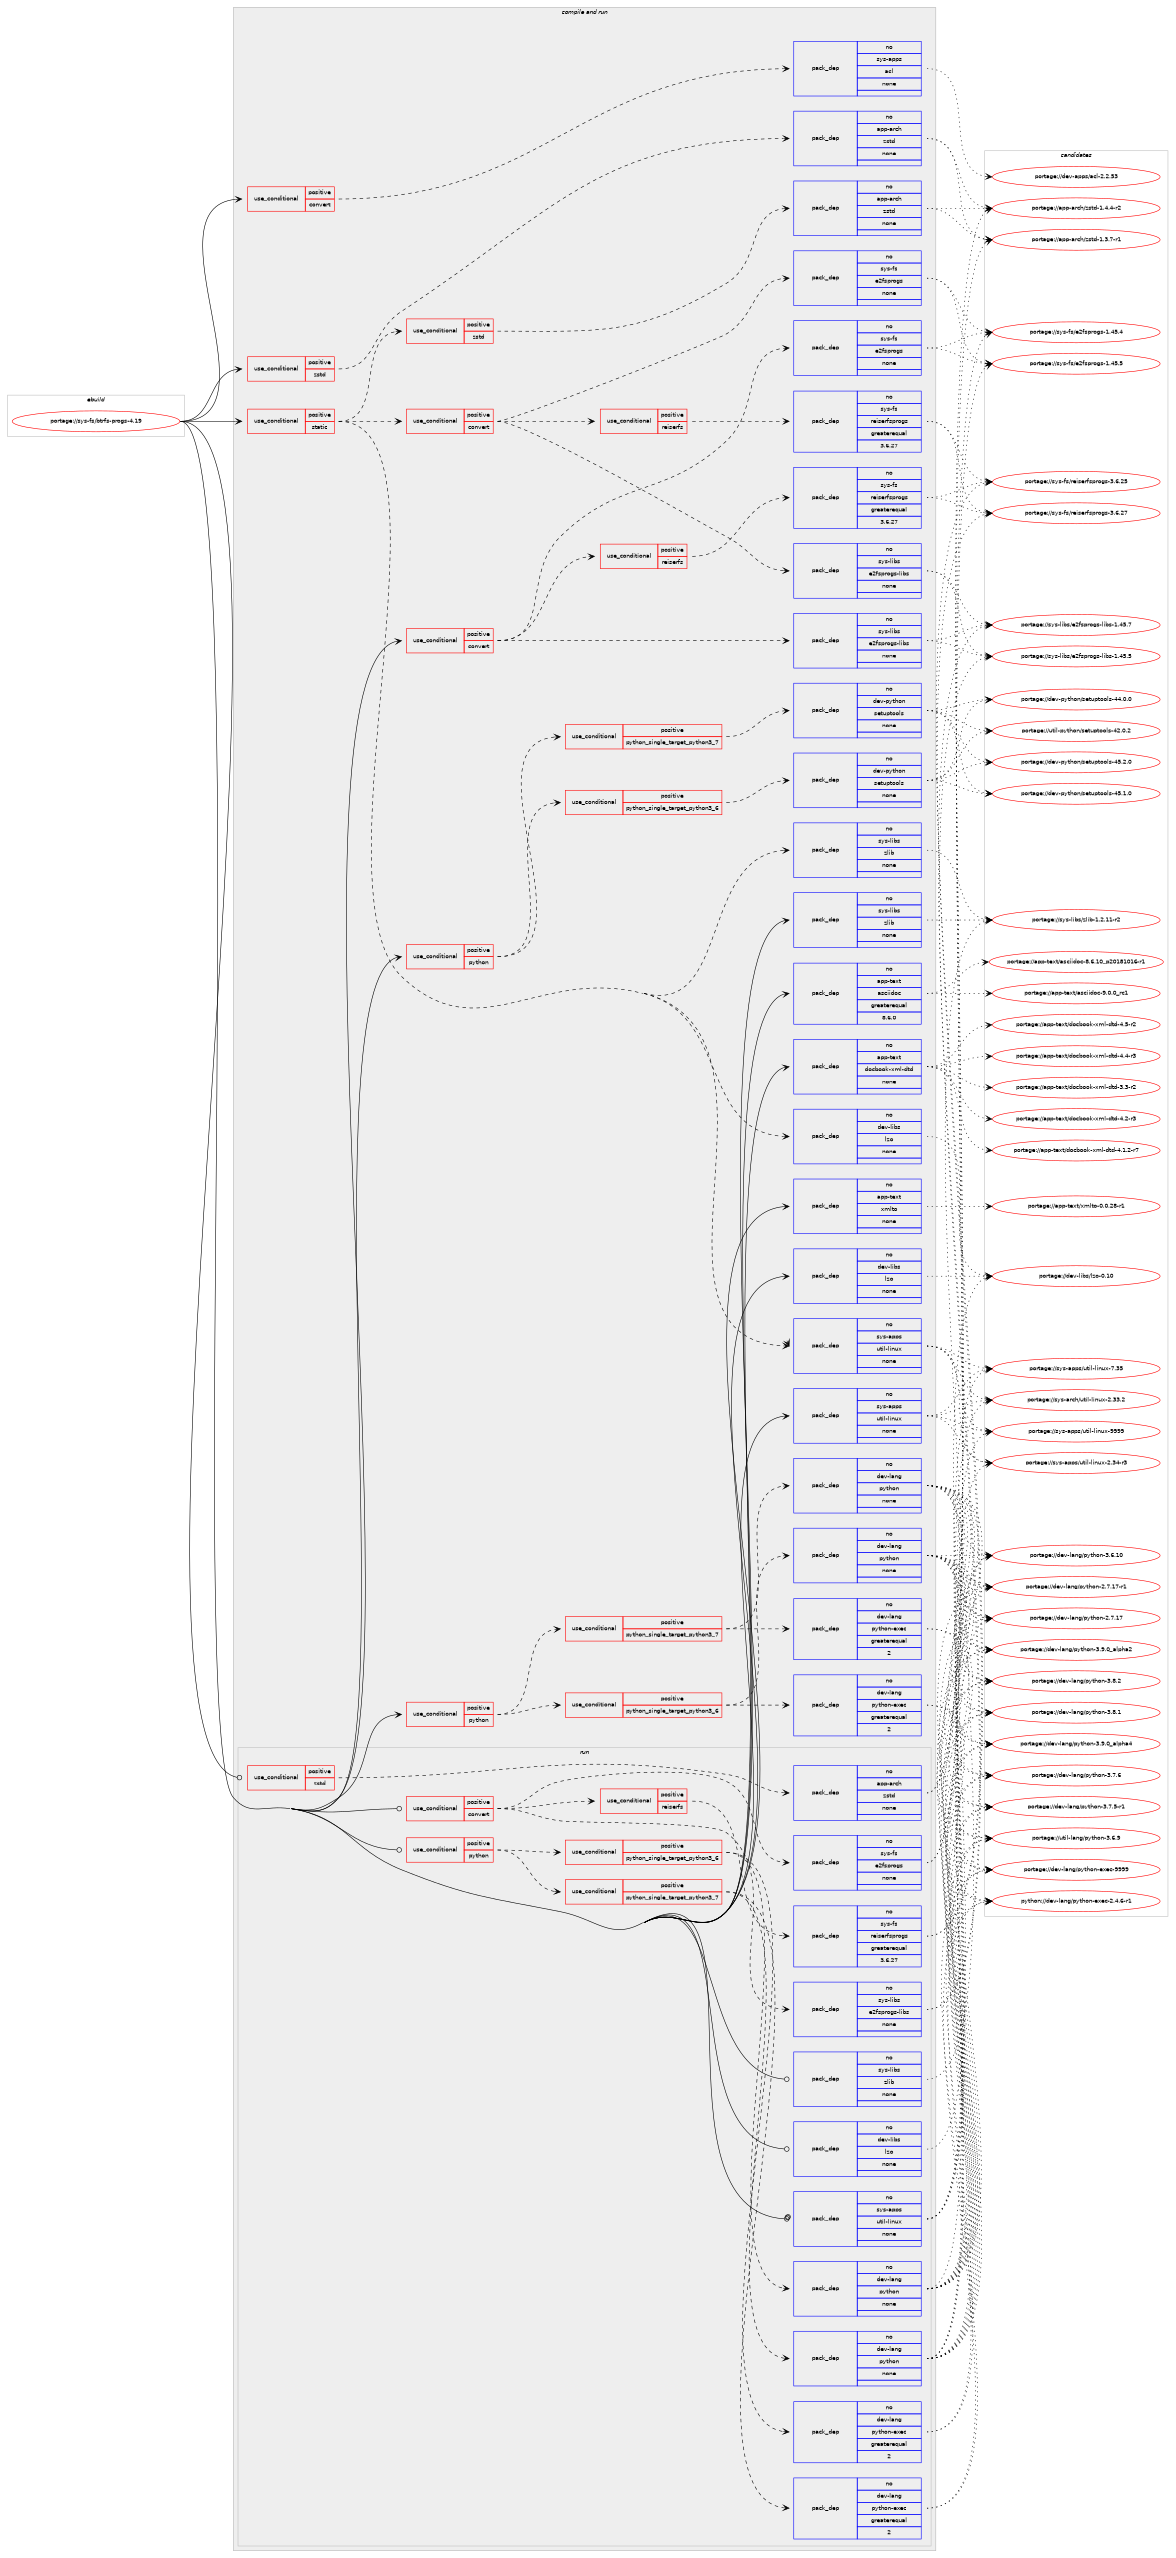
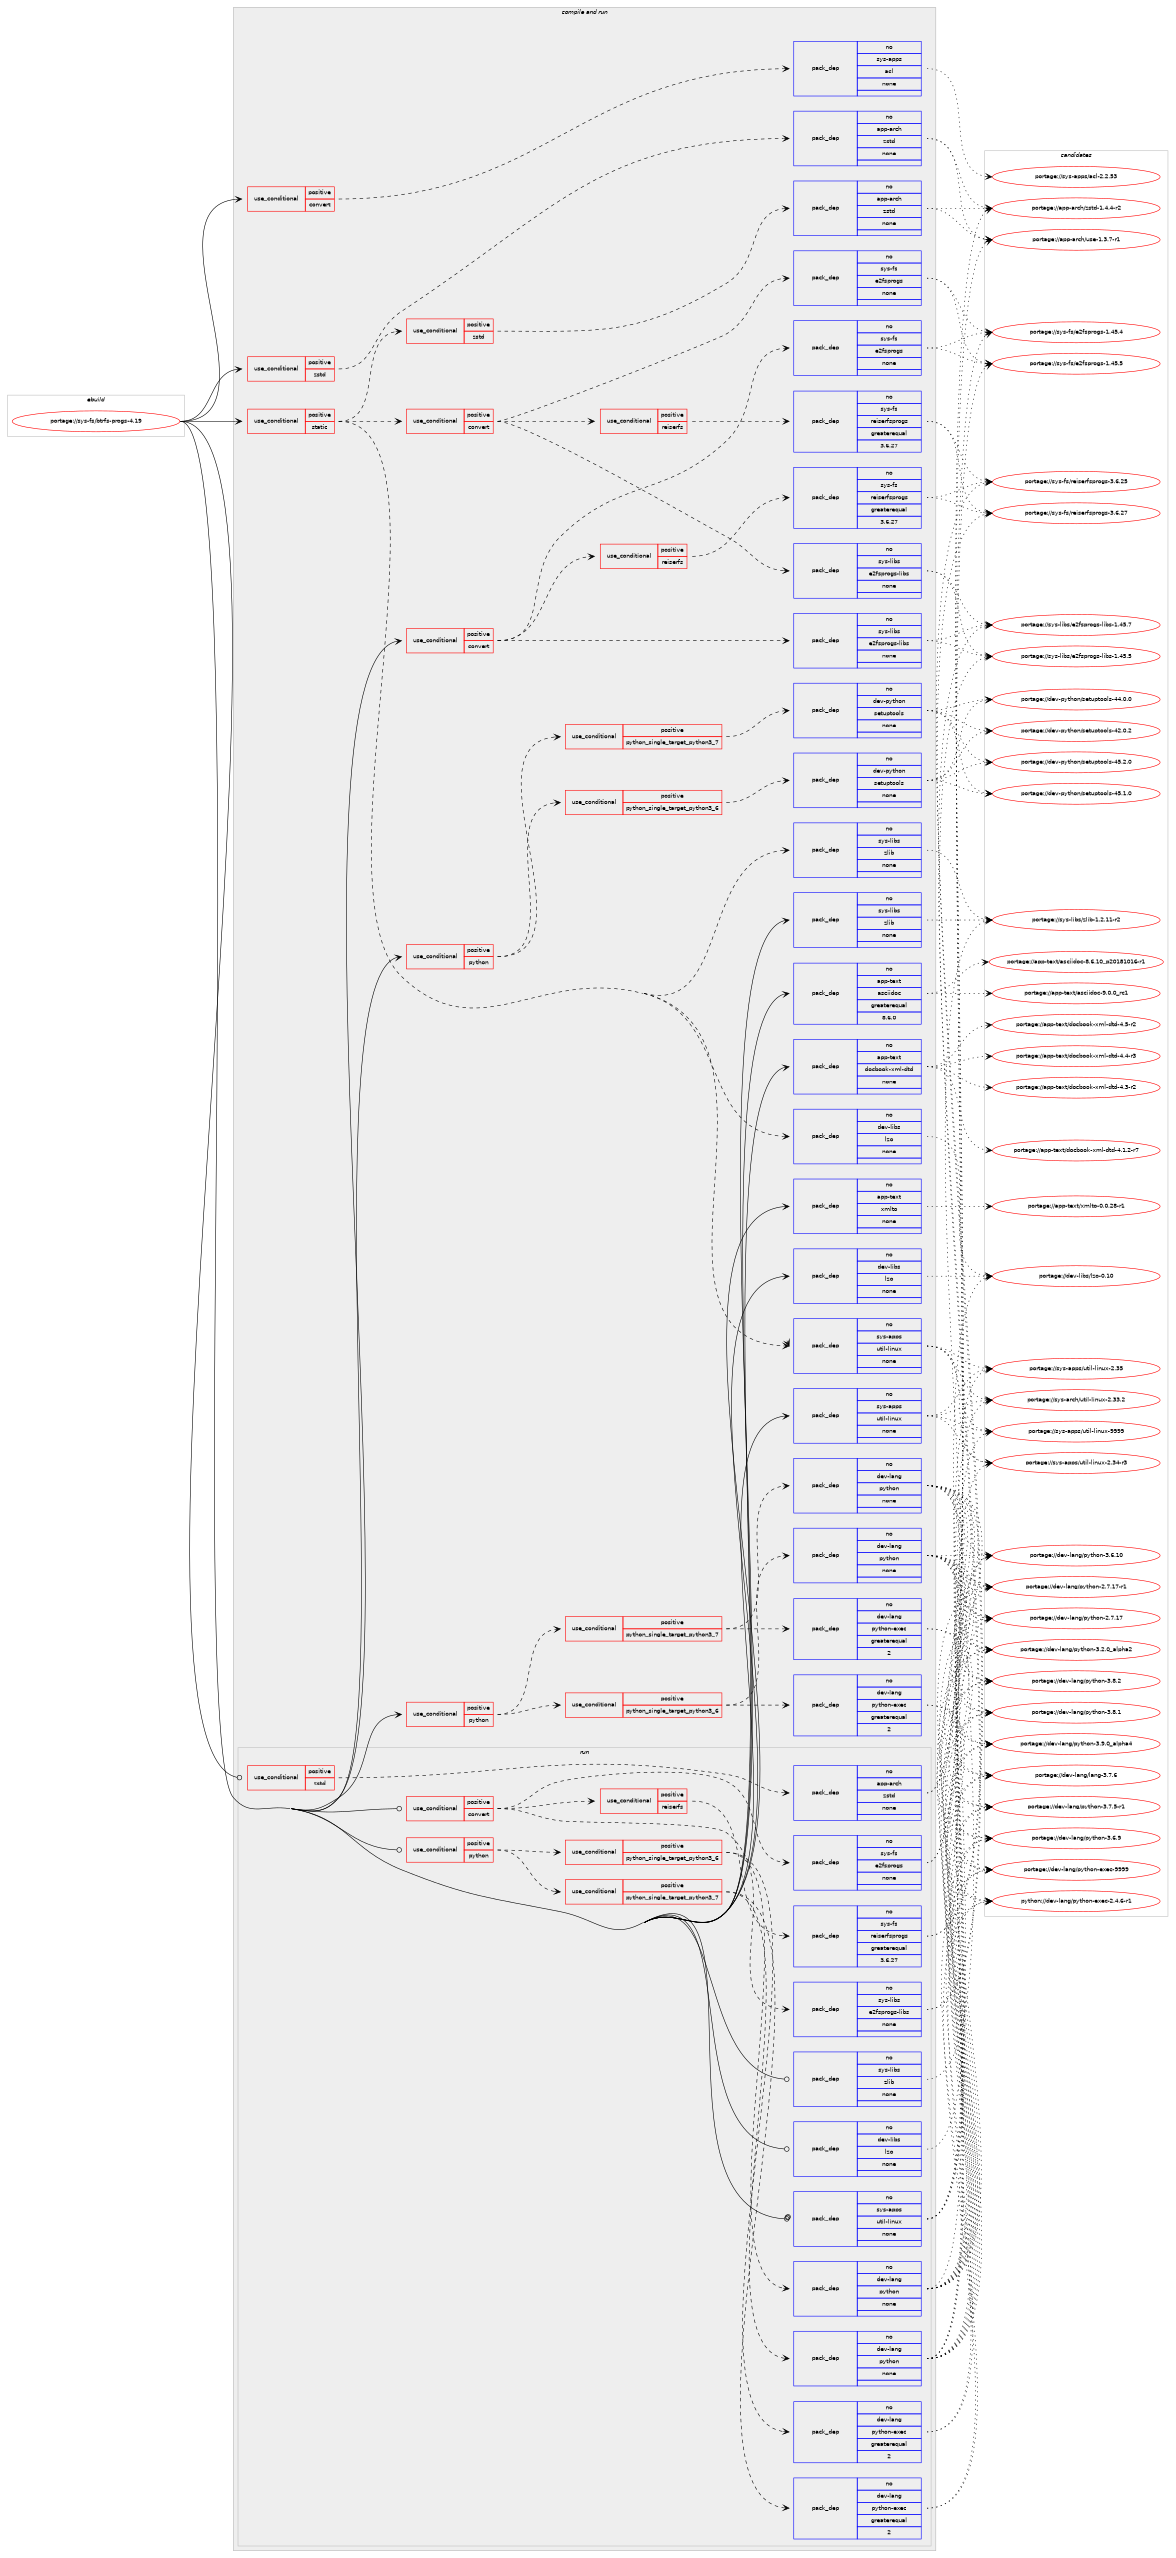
(1076, 177) -> (1076, 177)
(1076, 240) -> (1076, 240)
(1076, 731) -> (1076, 731)
(1076, 1088) -> (1076, 1088)
(1076, 1119) -> none
(1076, 1369) -> (1076, 1369)
(1076, 1650) -> (1076, 1650)
(1076, 1776) -> (1076, 1776)
(1076, 1838) -> (1076, 1838)
